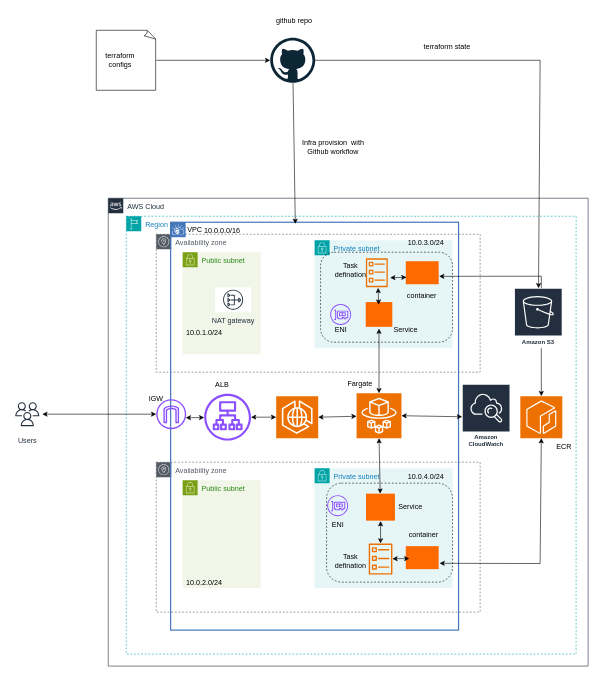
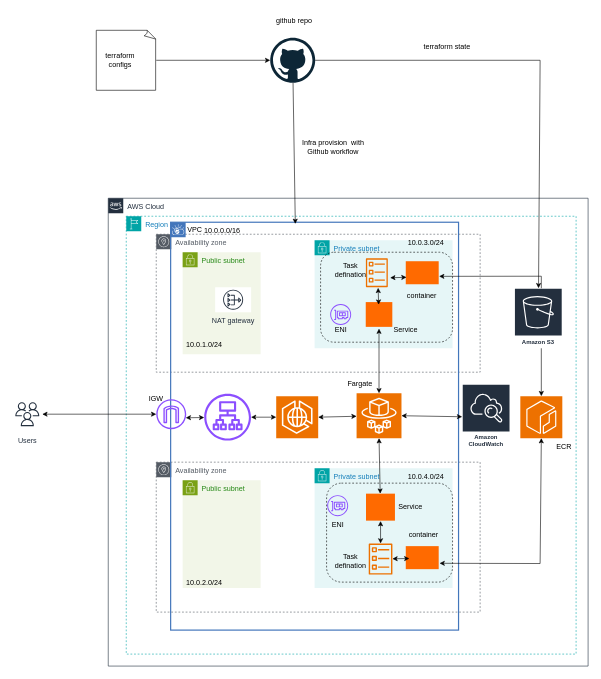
(204, 333) -> (204, 345)
(222, 385) -> none
